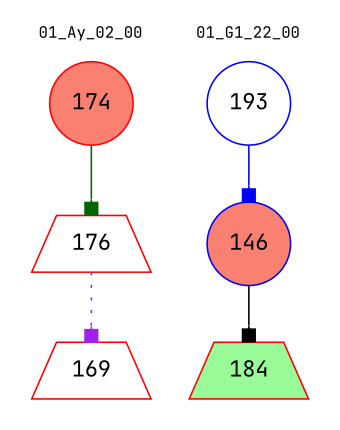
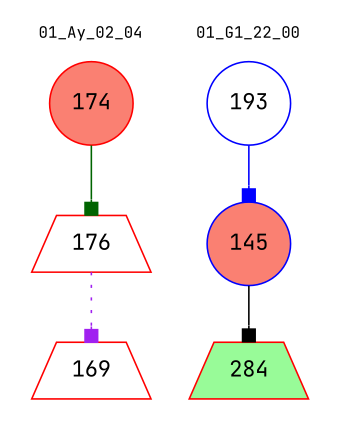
(91, 34) -> (91, 34)
(249, 244) -> (249, 244)
(249, 371) -> (249, 371)
